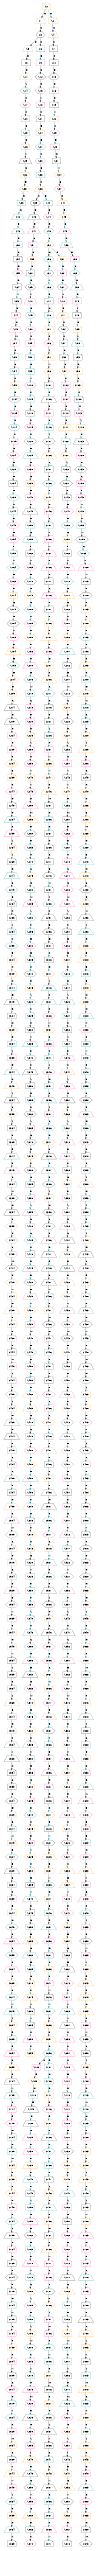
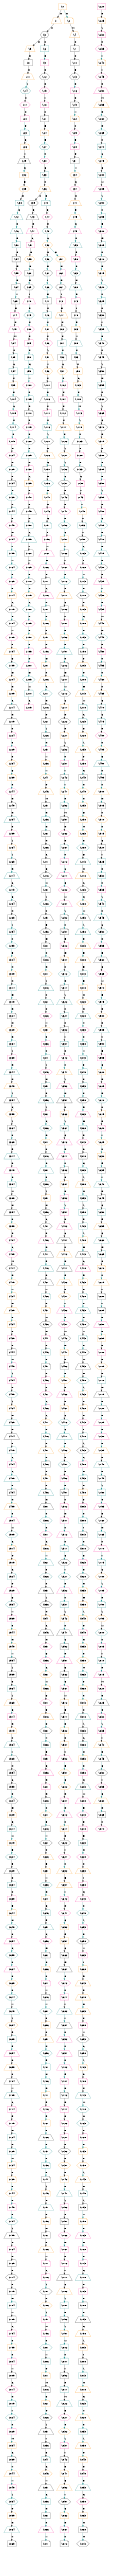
(30, 714) -> none
(49, 1380) -> (46, 1380)
(43, 2060) -> (101, 1345)
